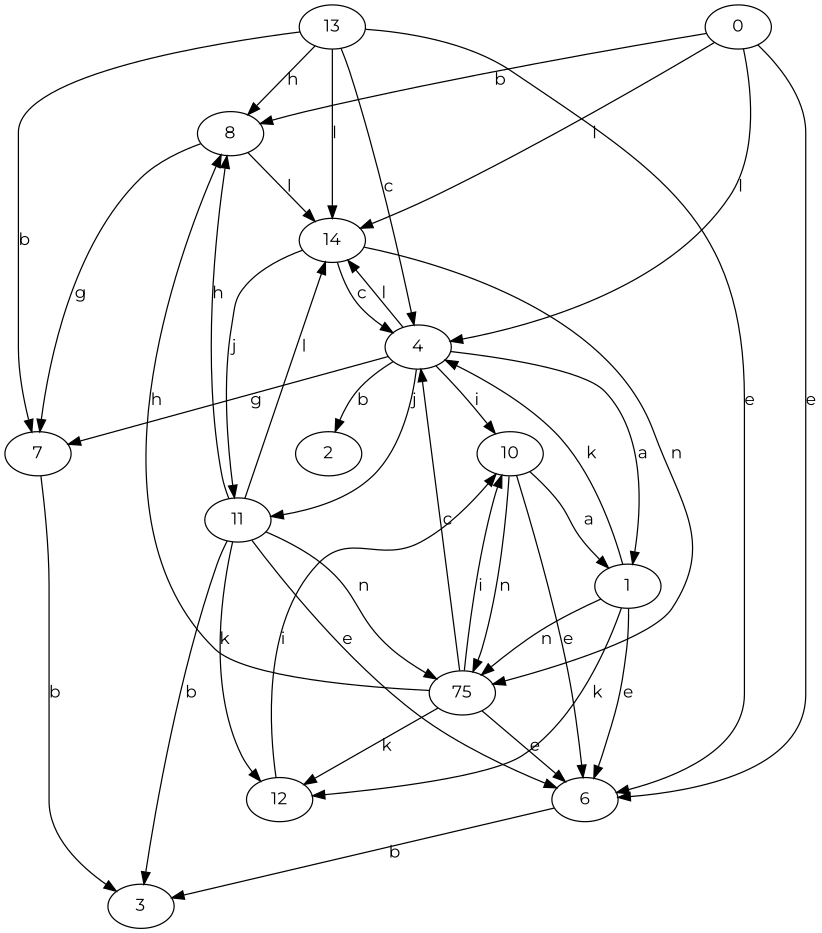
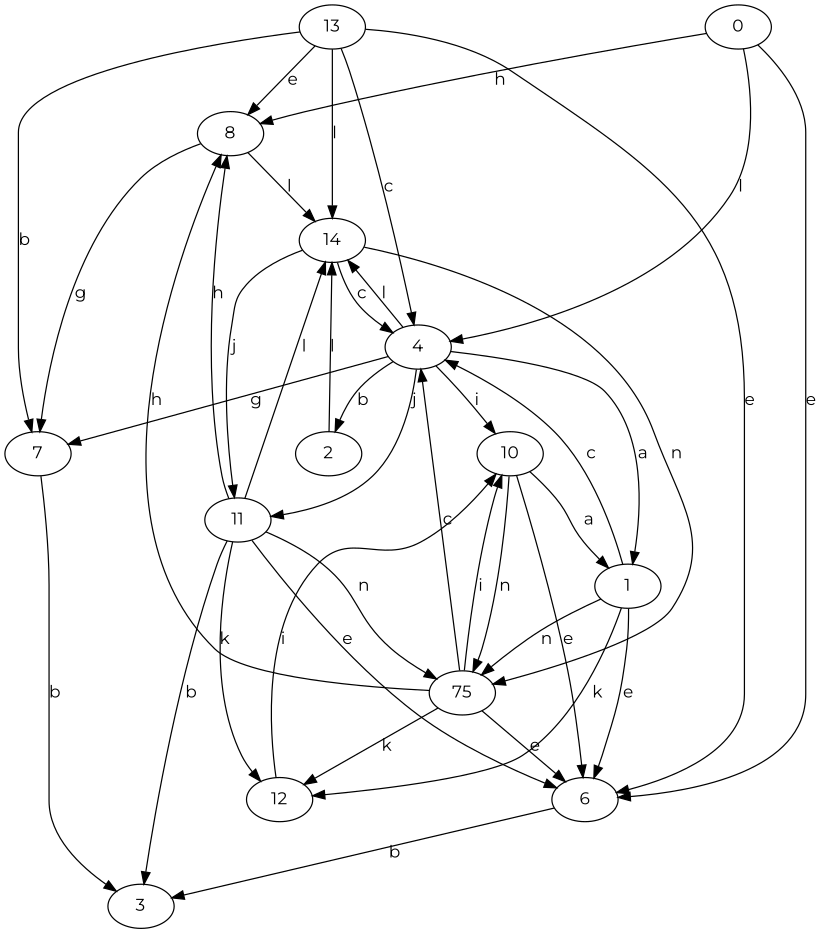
(293, 80) -> (293, 80)
(500, 80) -> (500, 80)
(546, 138) -> (330, 353)
(592, 454) -> (592, 454)
